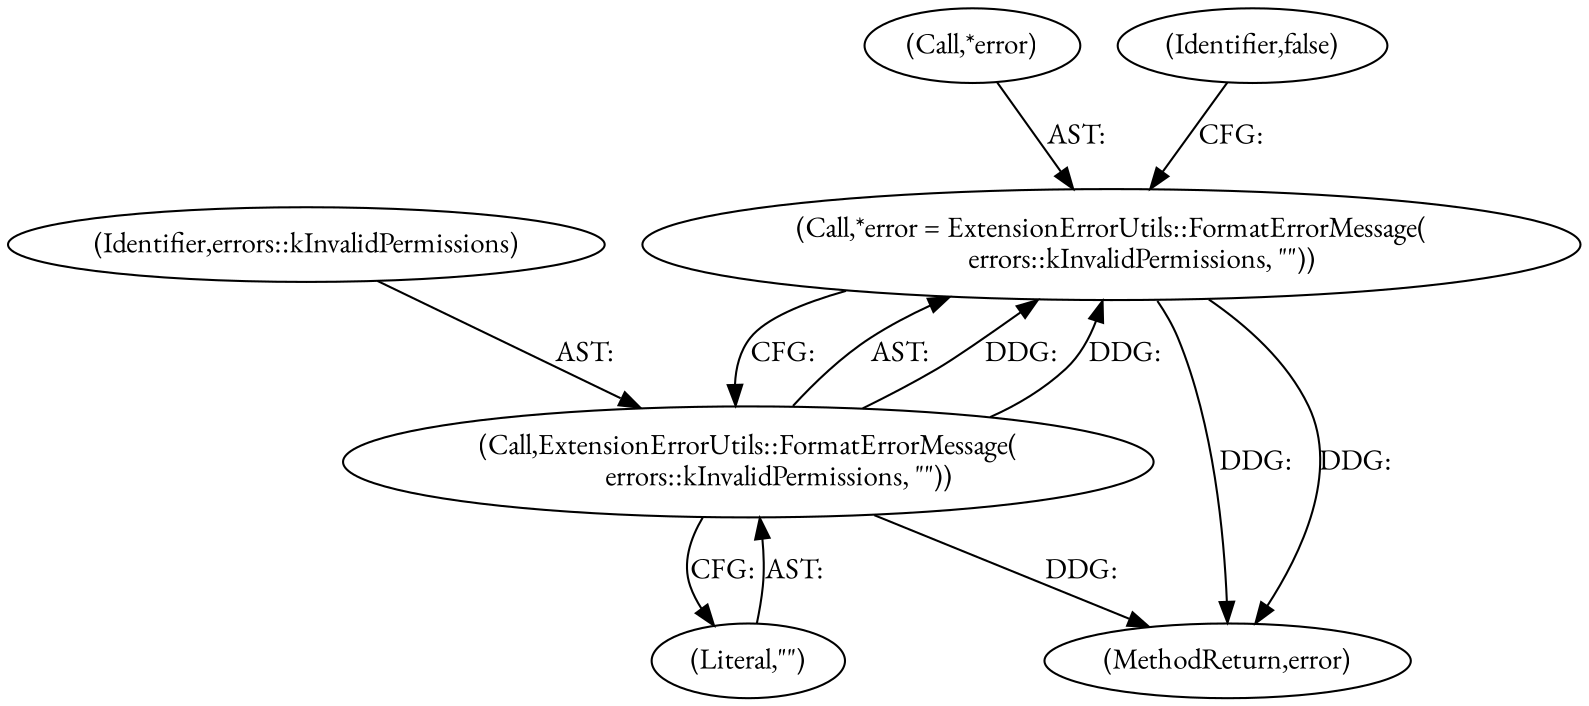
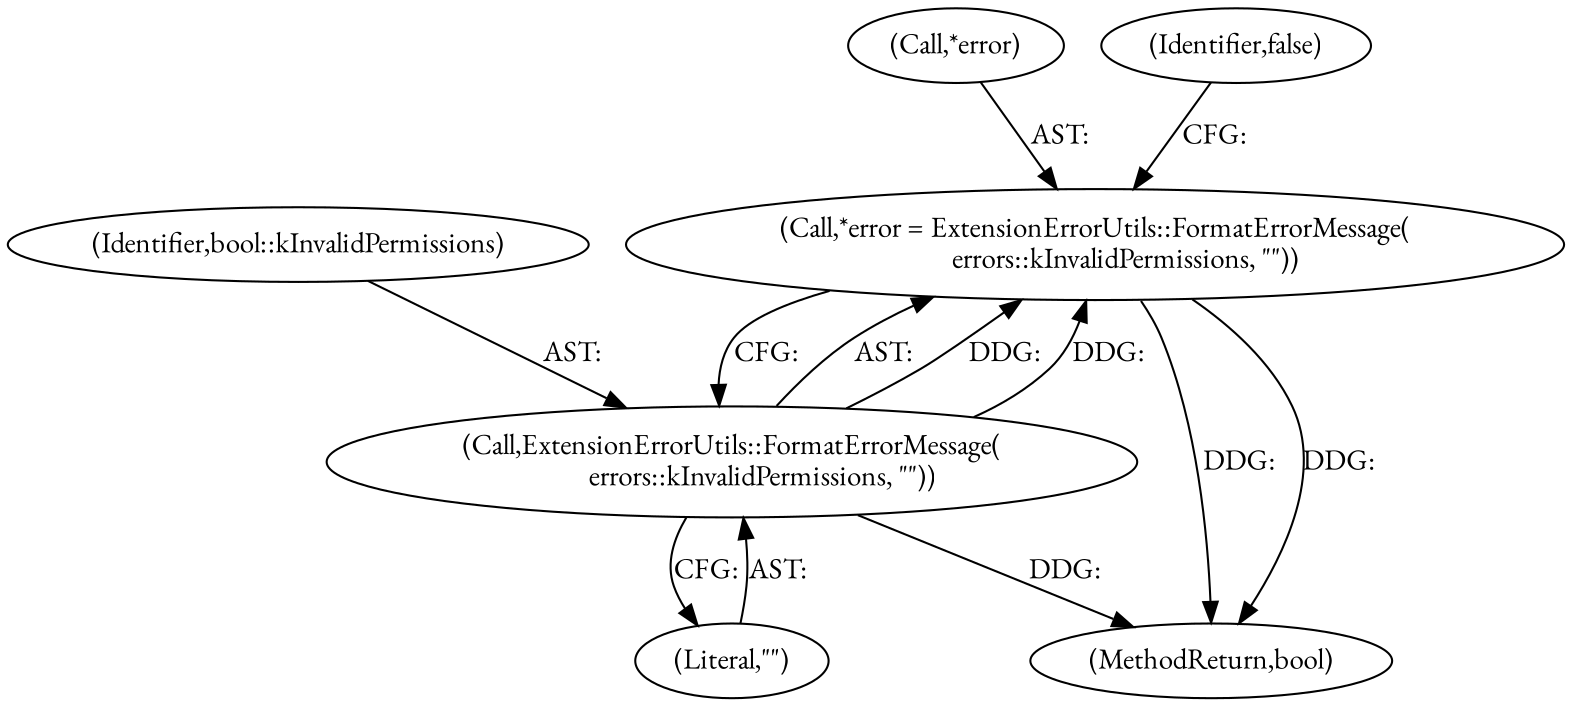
(306, 245) -> (298, 245)
(1228, 661) -> (1211, 661)
